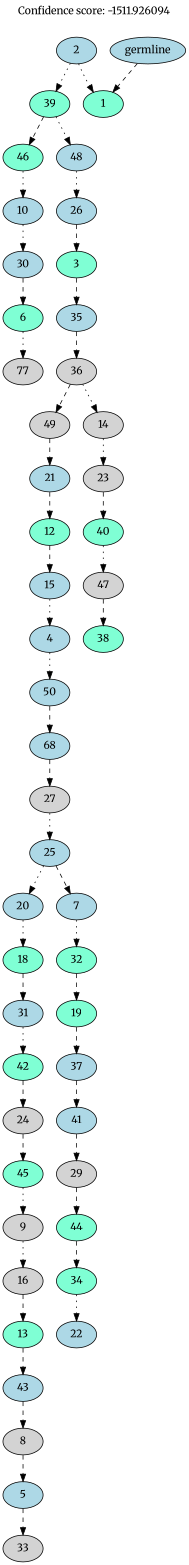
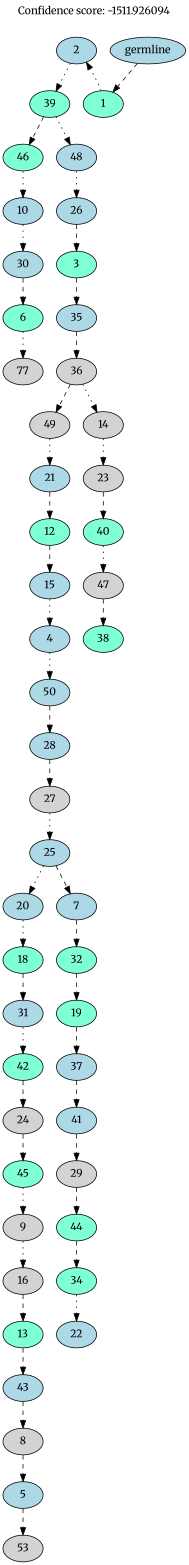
(84, 75) -> (96, 80)
(50, 448) -> (50, 448)
(50, 746) -> (50, 746)
(77, 930) -> (77, 930)
(23, 1549) -> (23, 1549)
